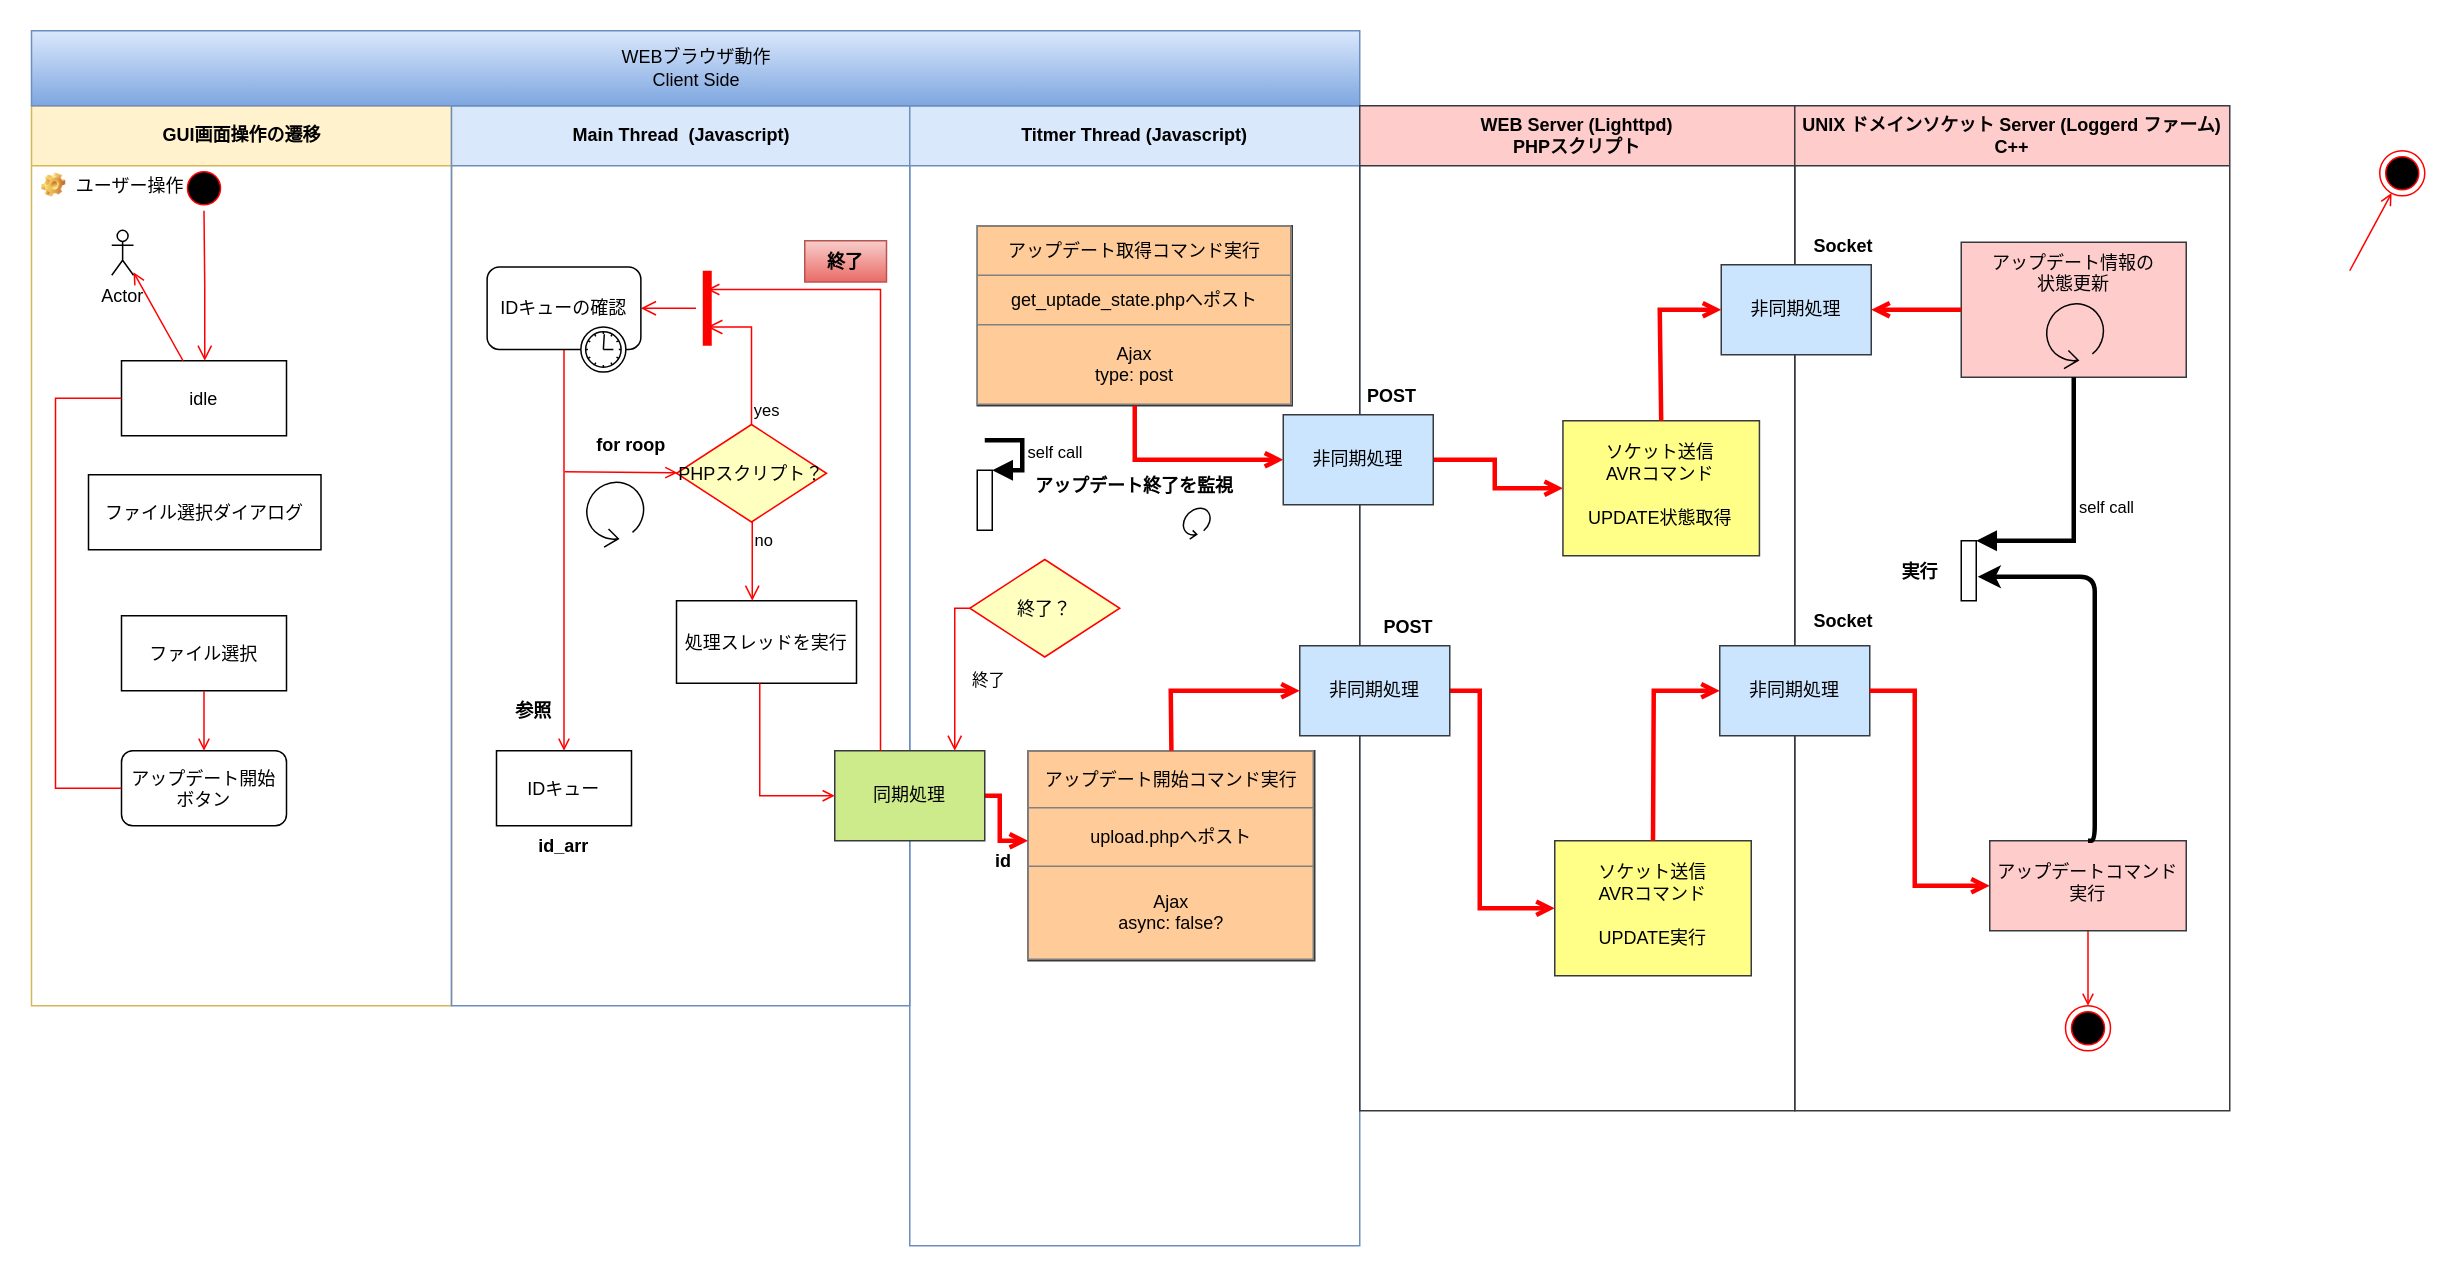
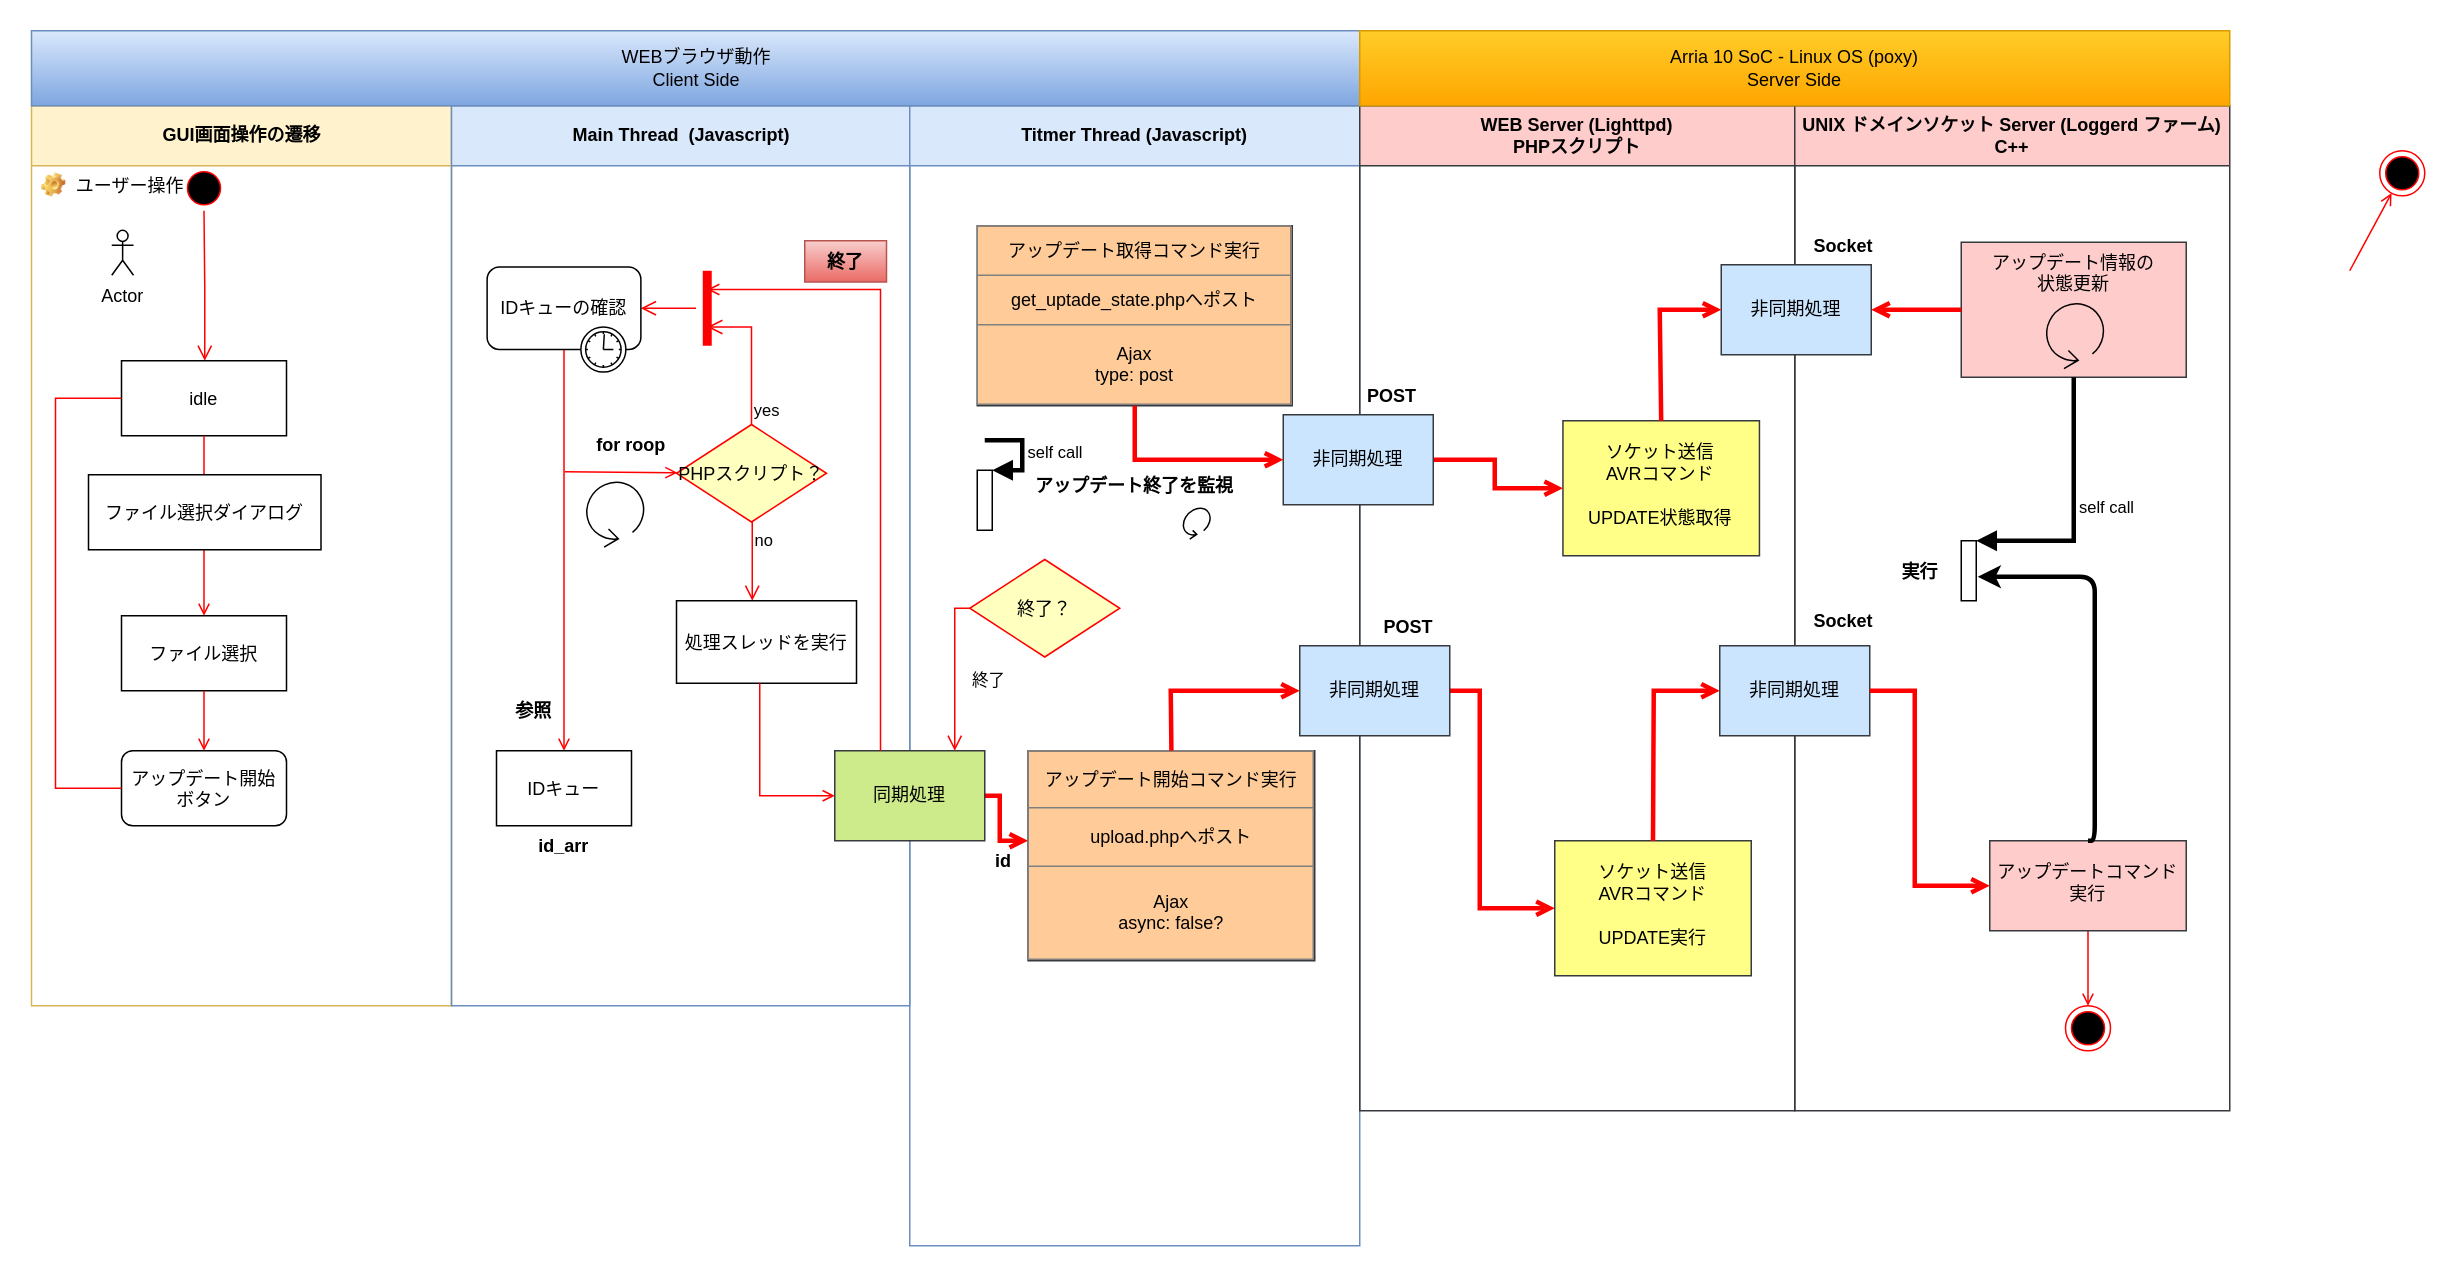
none -> (1795, 68)
(159, 318) -> (204, 580)
